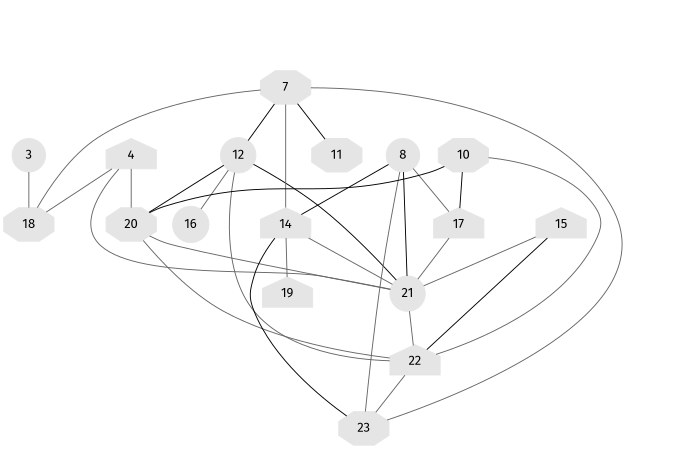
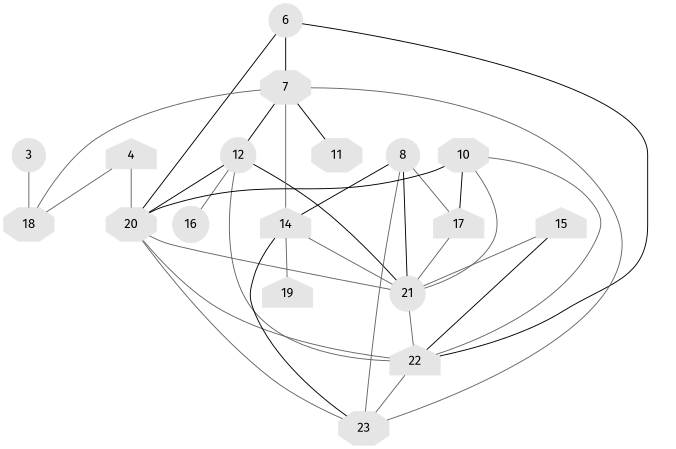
none -> (286, 20)
(200, 270) -> (491, 245)
none -> (231, 343)
